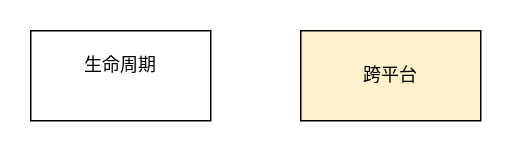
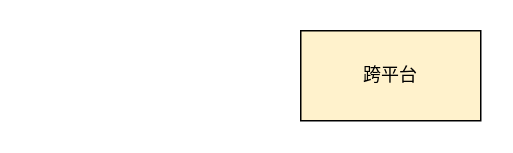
(121, 76) -> none
